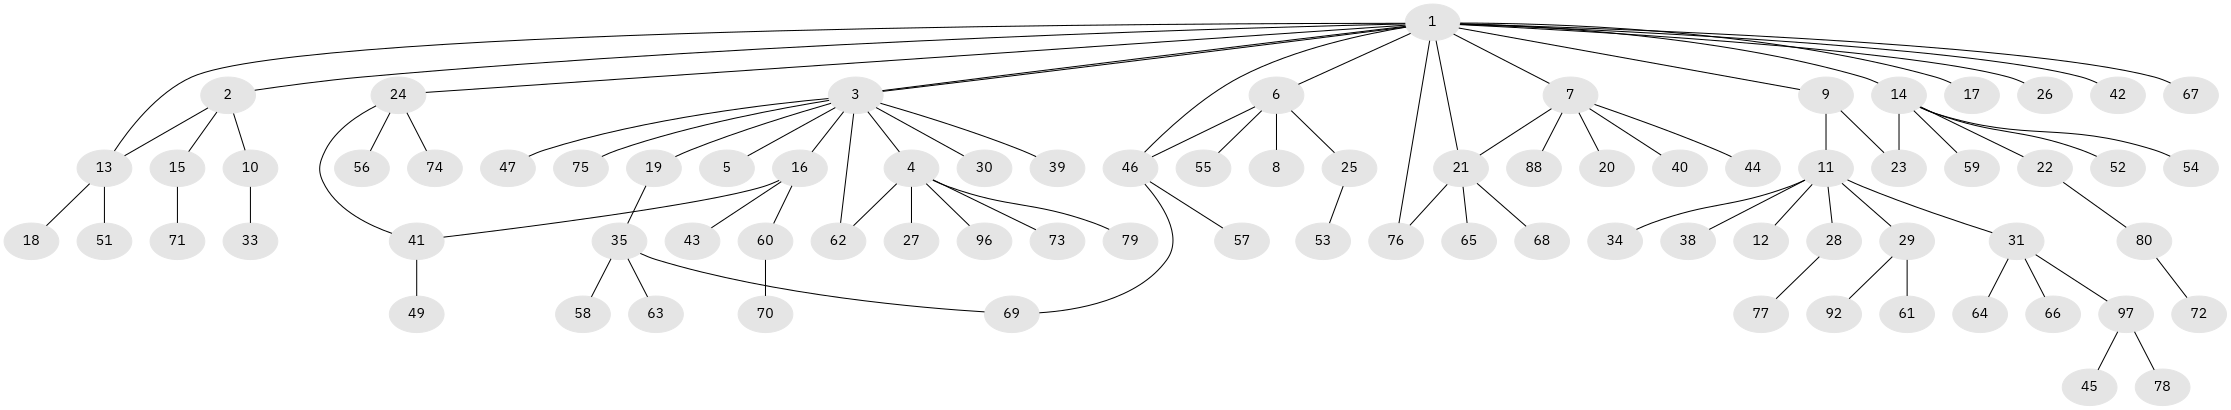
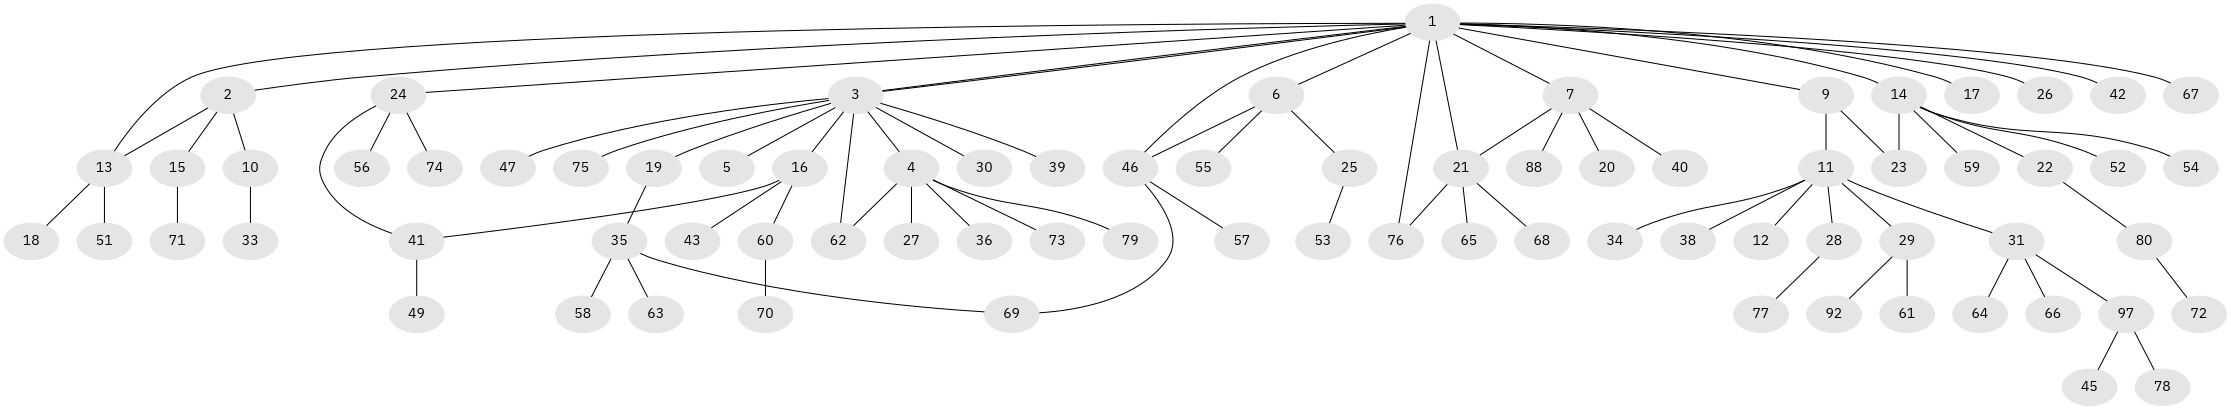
(1276, 168) -> none
(1753, 168) -> none
(984, 241) -> (984, 241)
